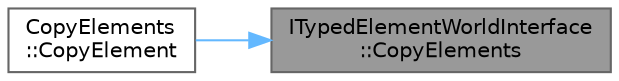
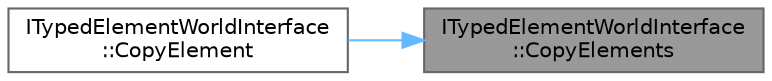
(102, 40) -> (178, 40)
